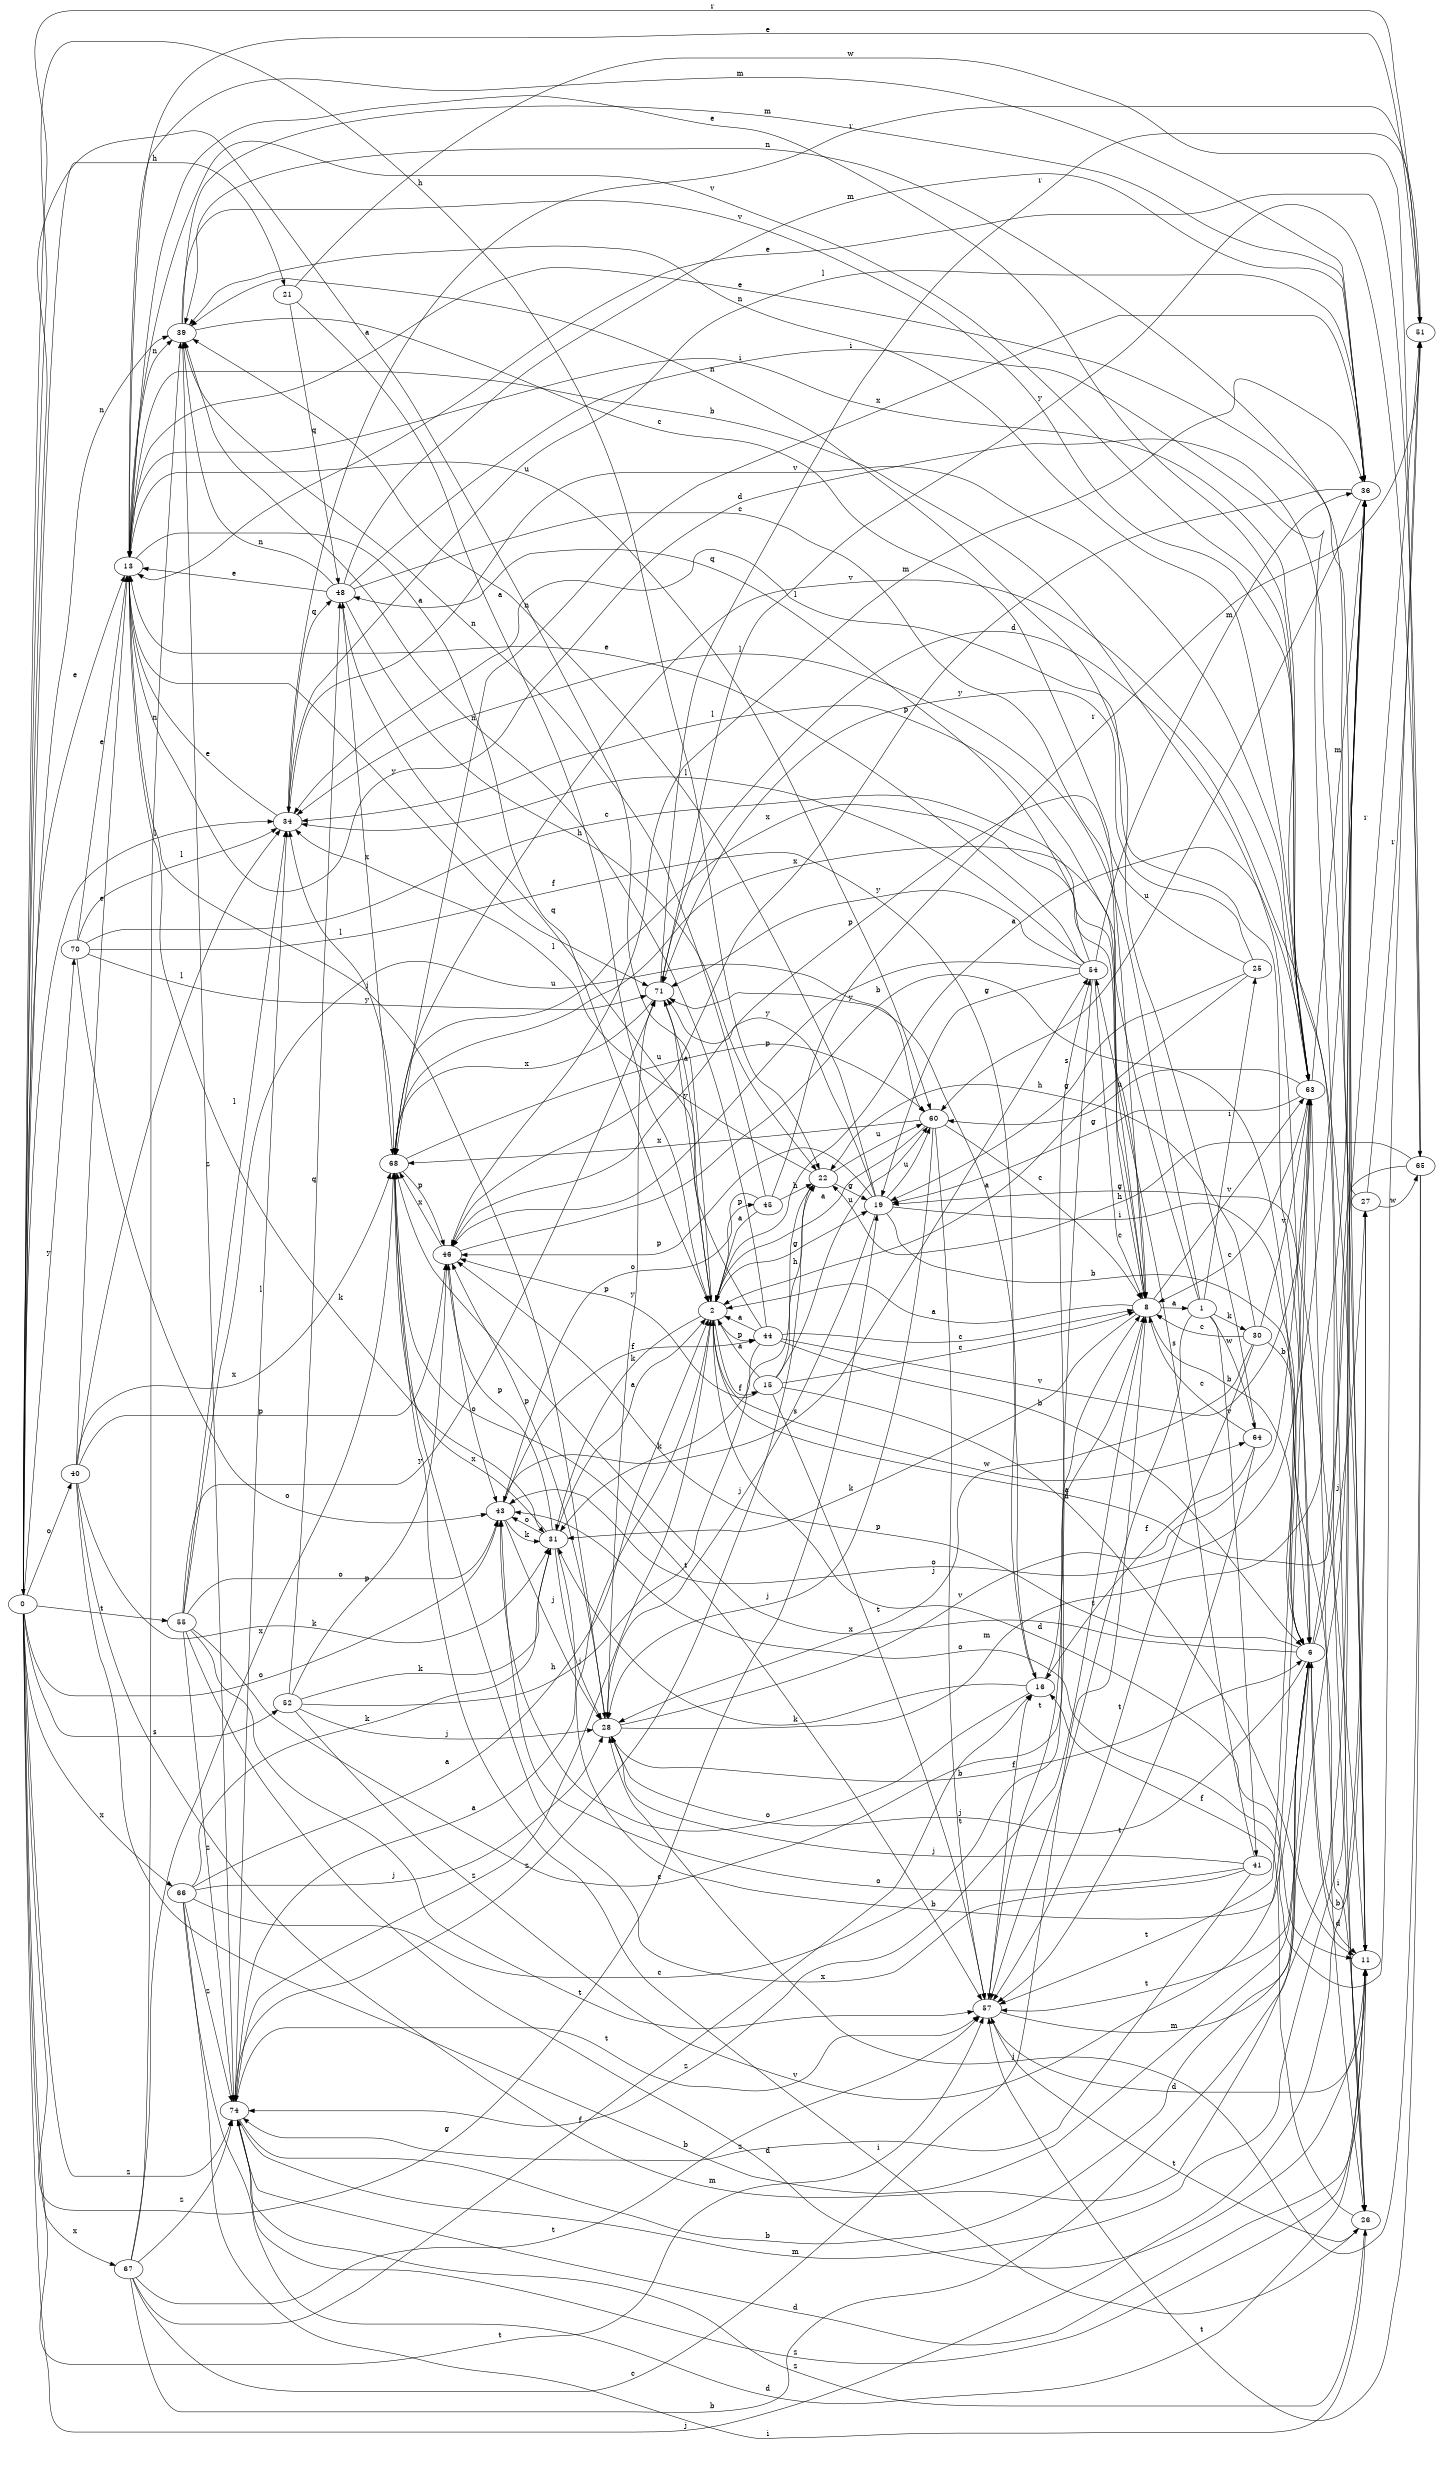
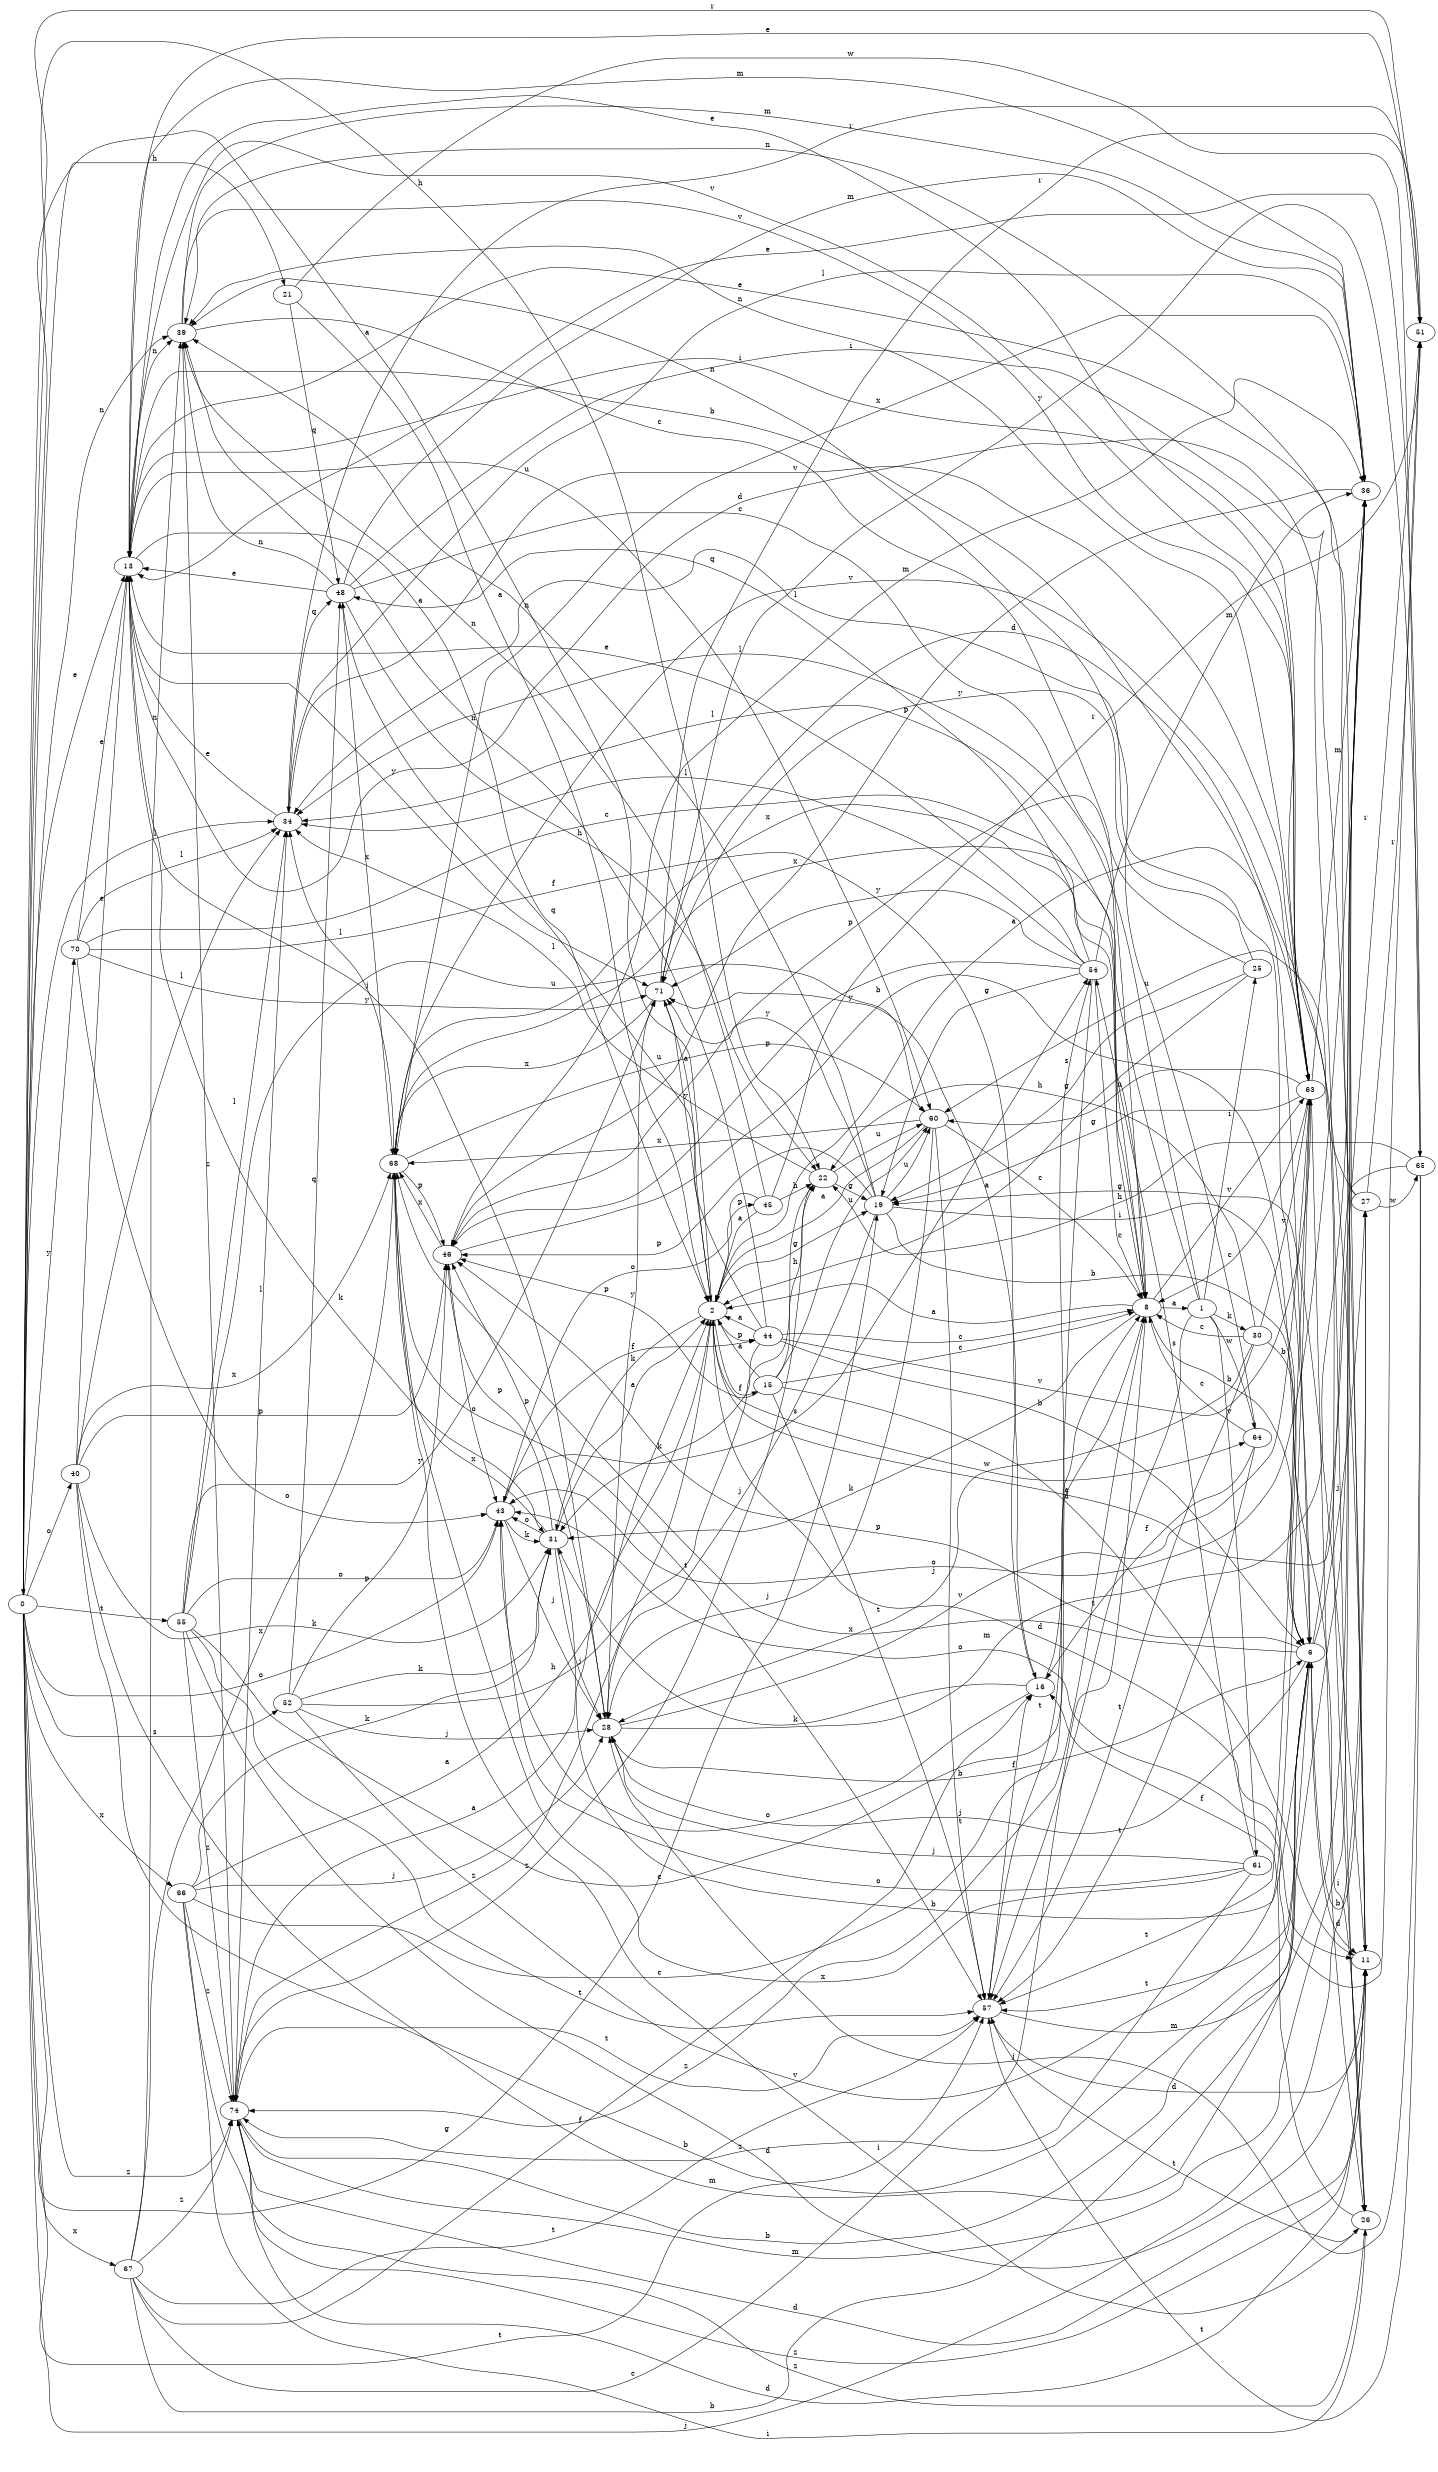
(1194, 837) -> (1225, 960)
(1257, 1866) -> (1257, 1866)
